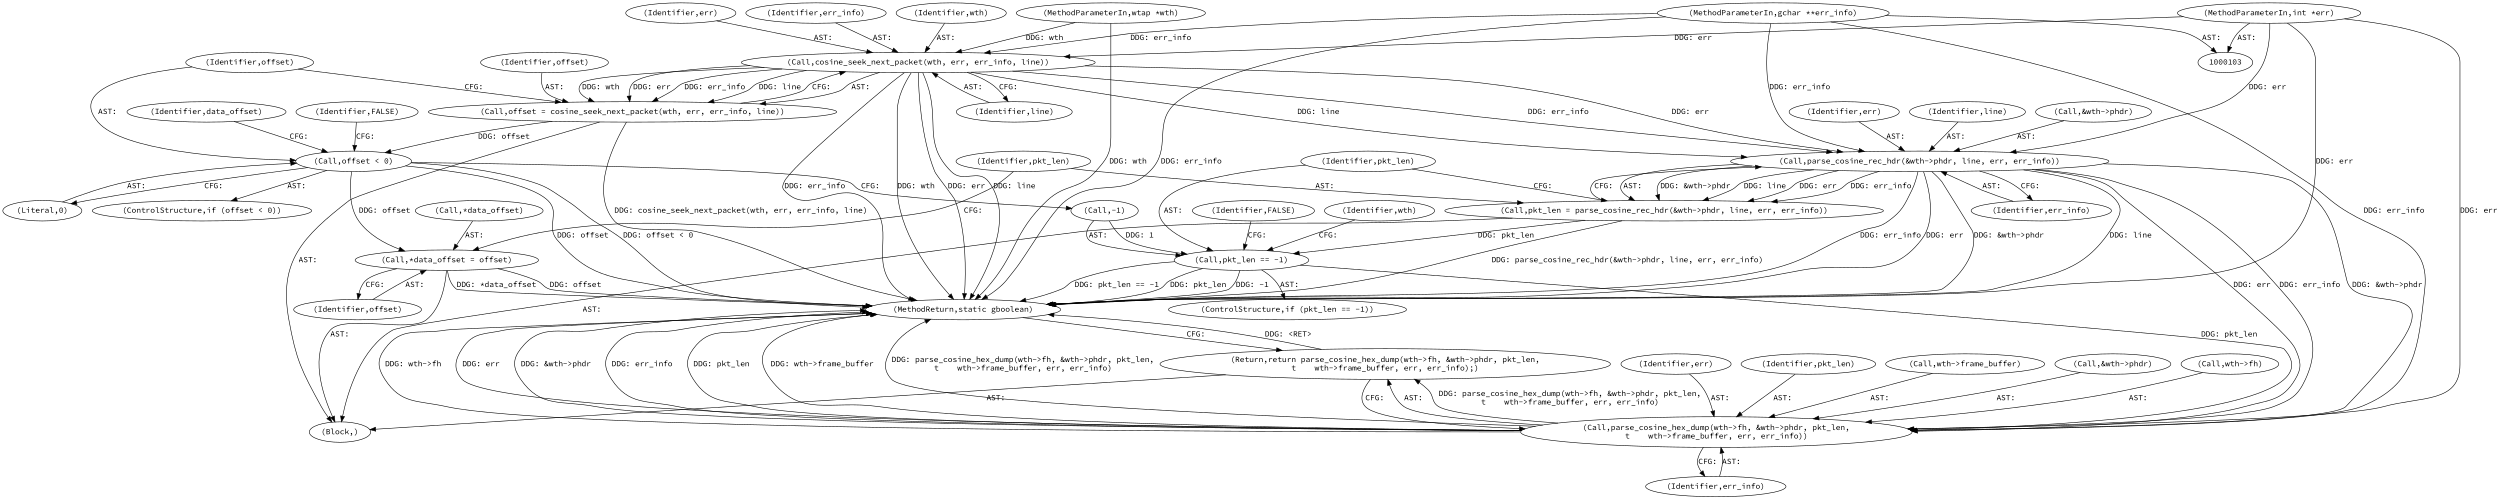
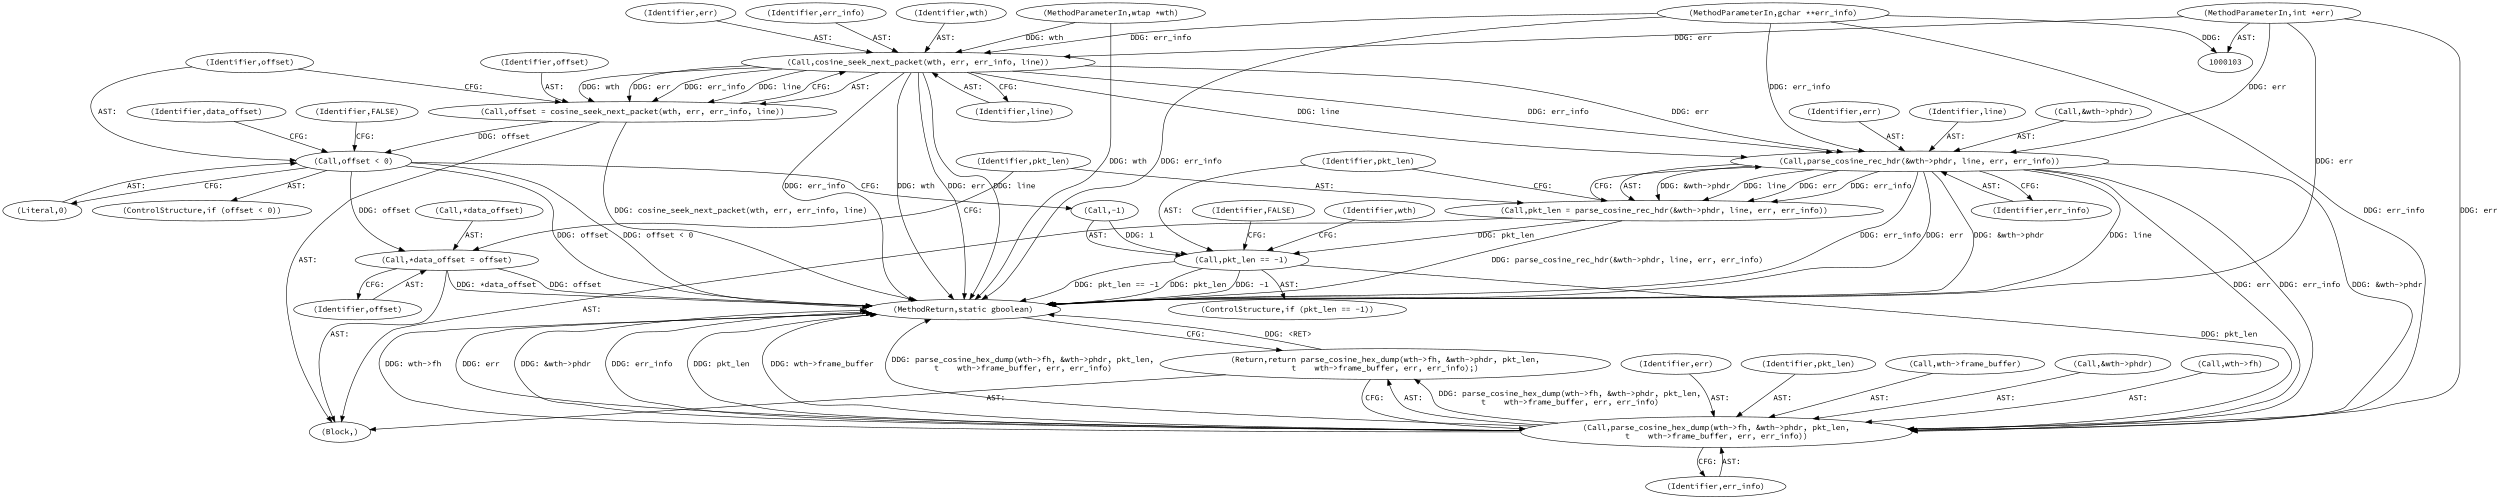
(2214, 38) -> (2214, 38)
